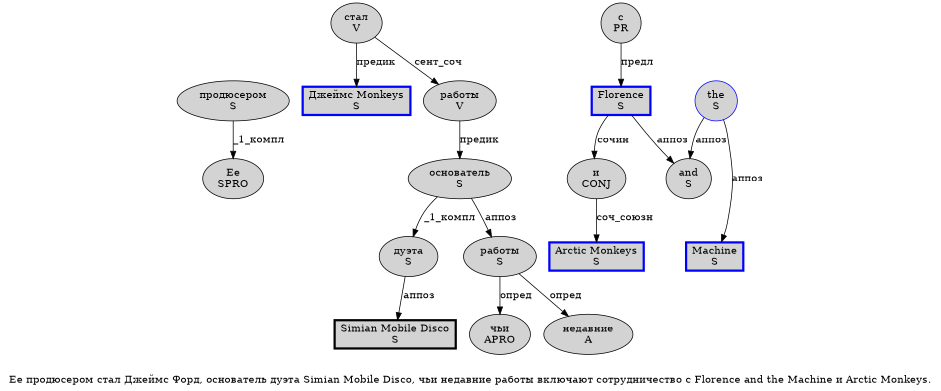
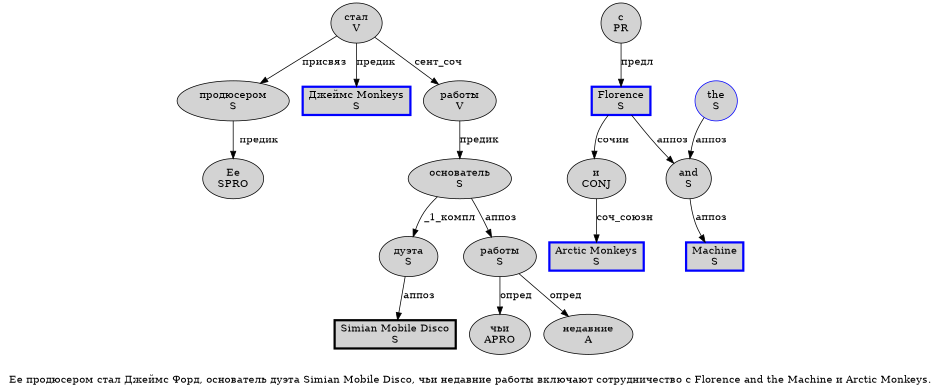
none -> (302, 58)
(259, 140) -> (259, 140)
(732, 177) -> (694, 218)
